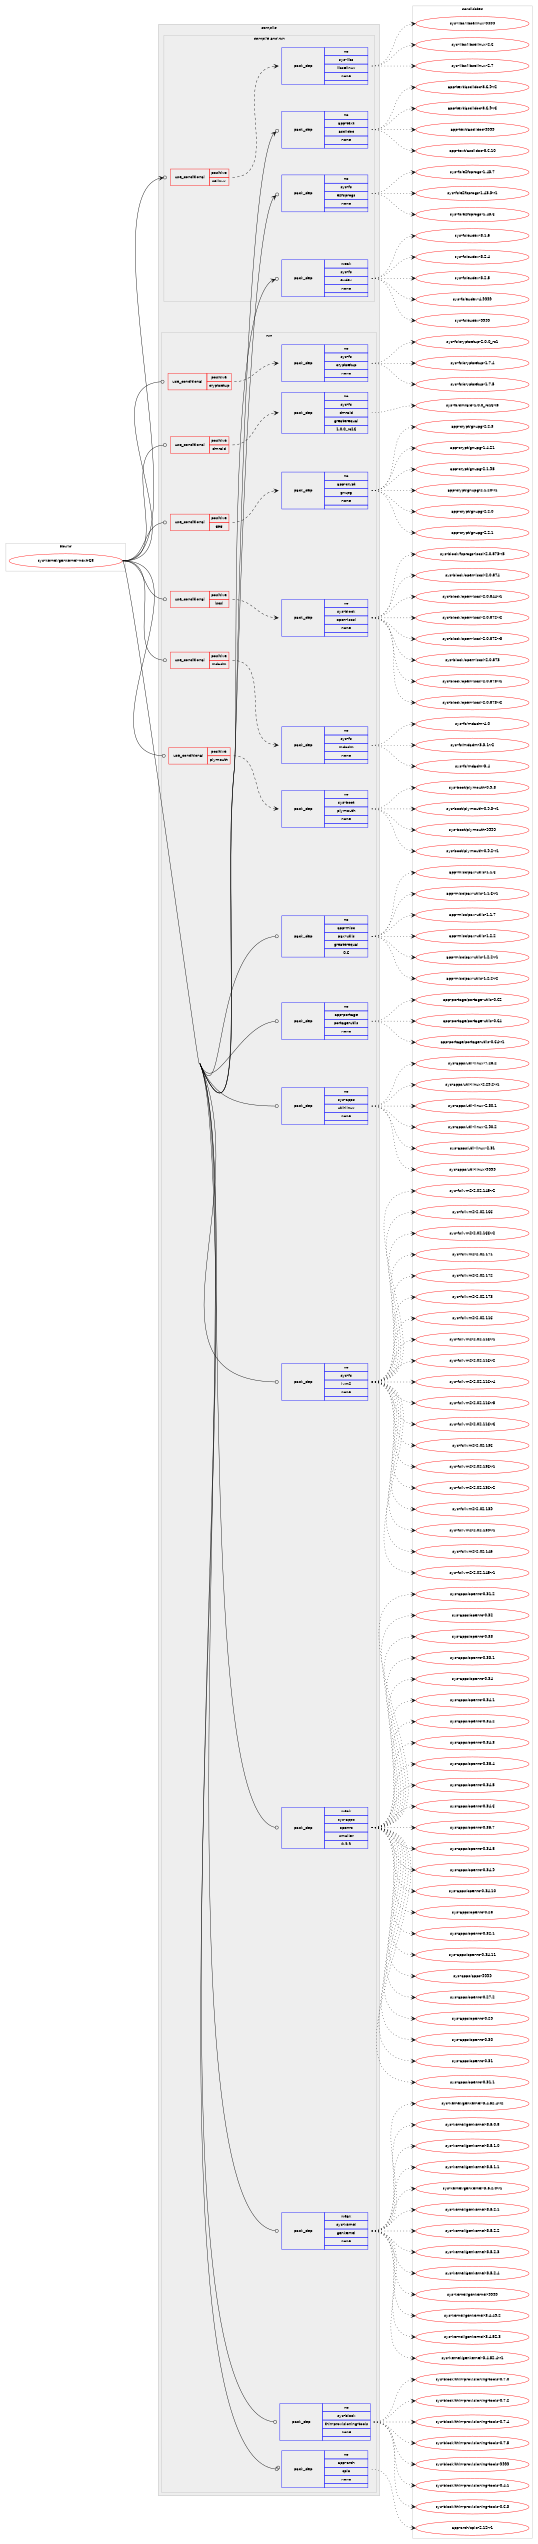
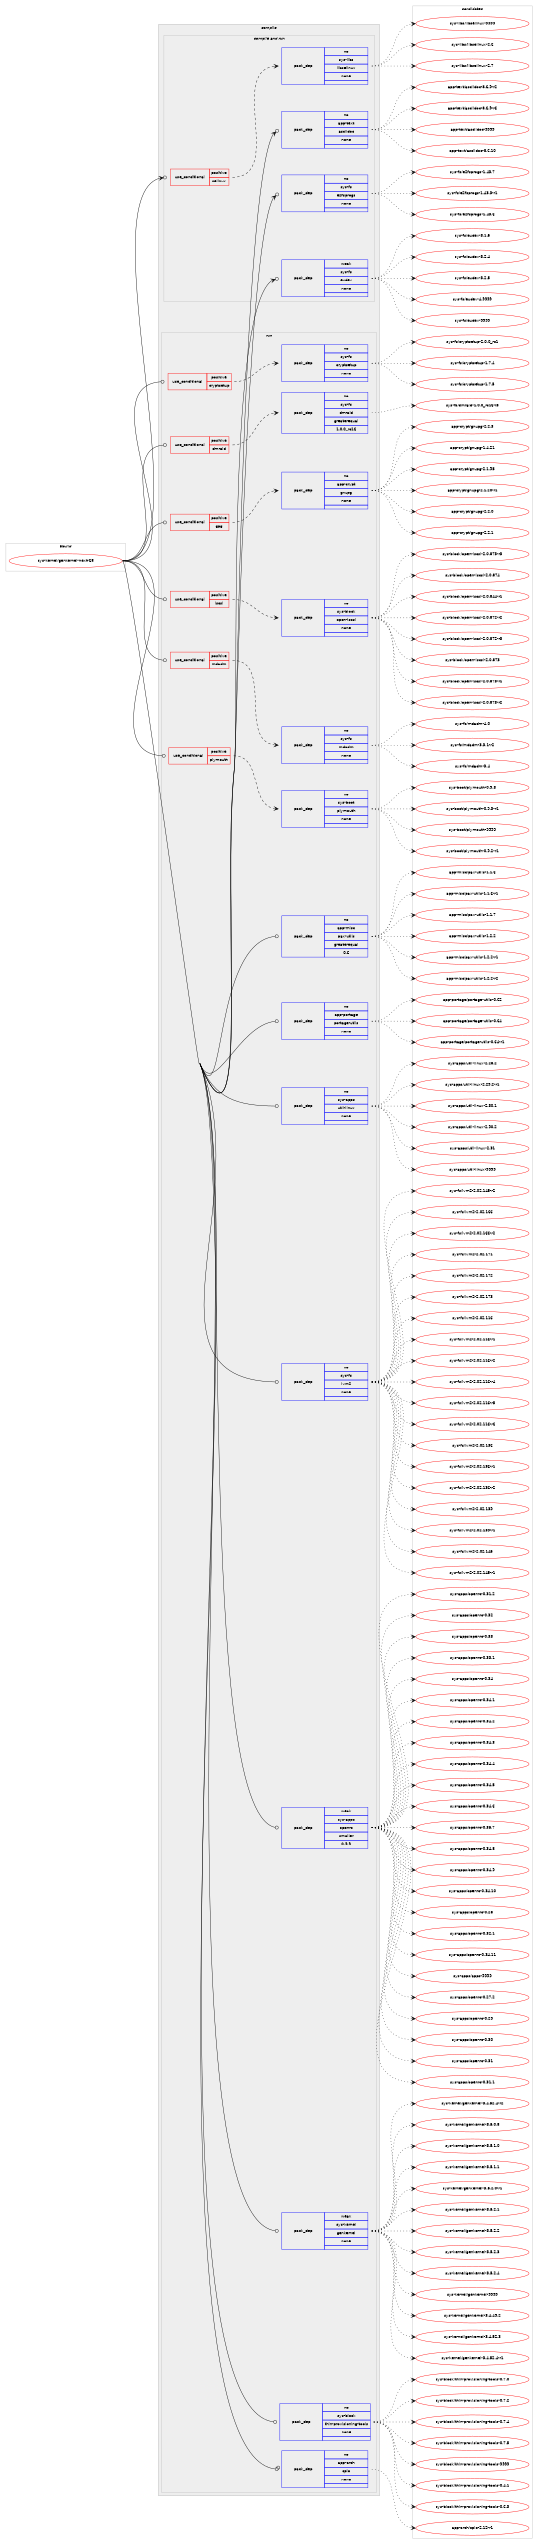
(472, 554) -> (472, 554)
(472, 1064) -> (472, 1064)
(472, 1764) -> (472, 1764)
